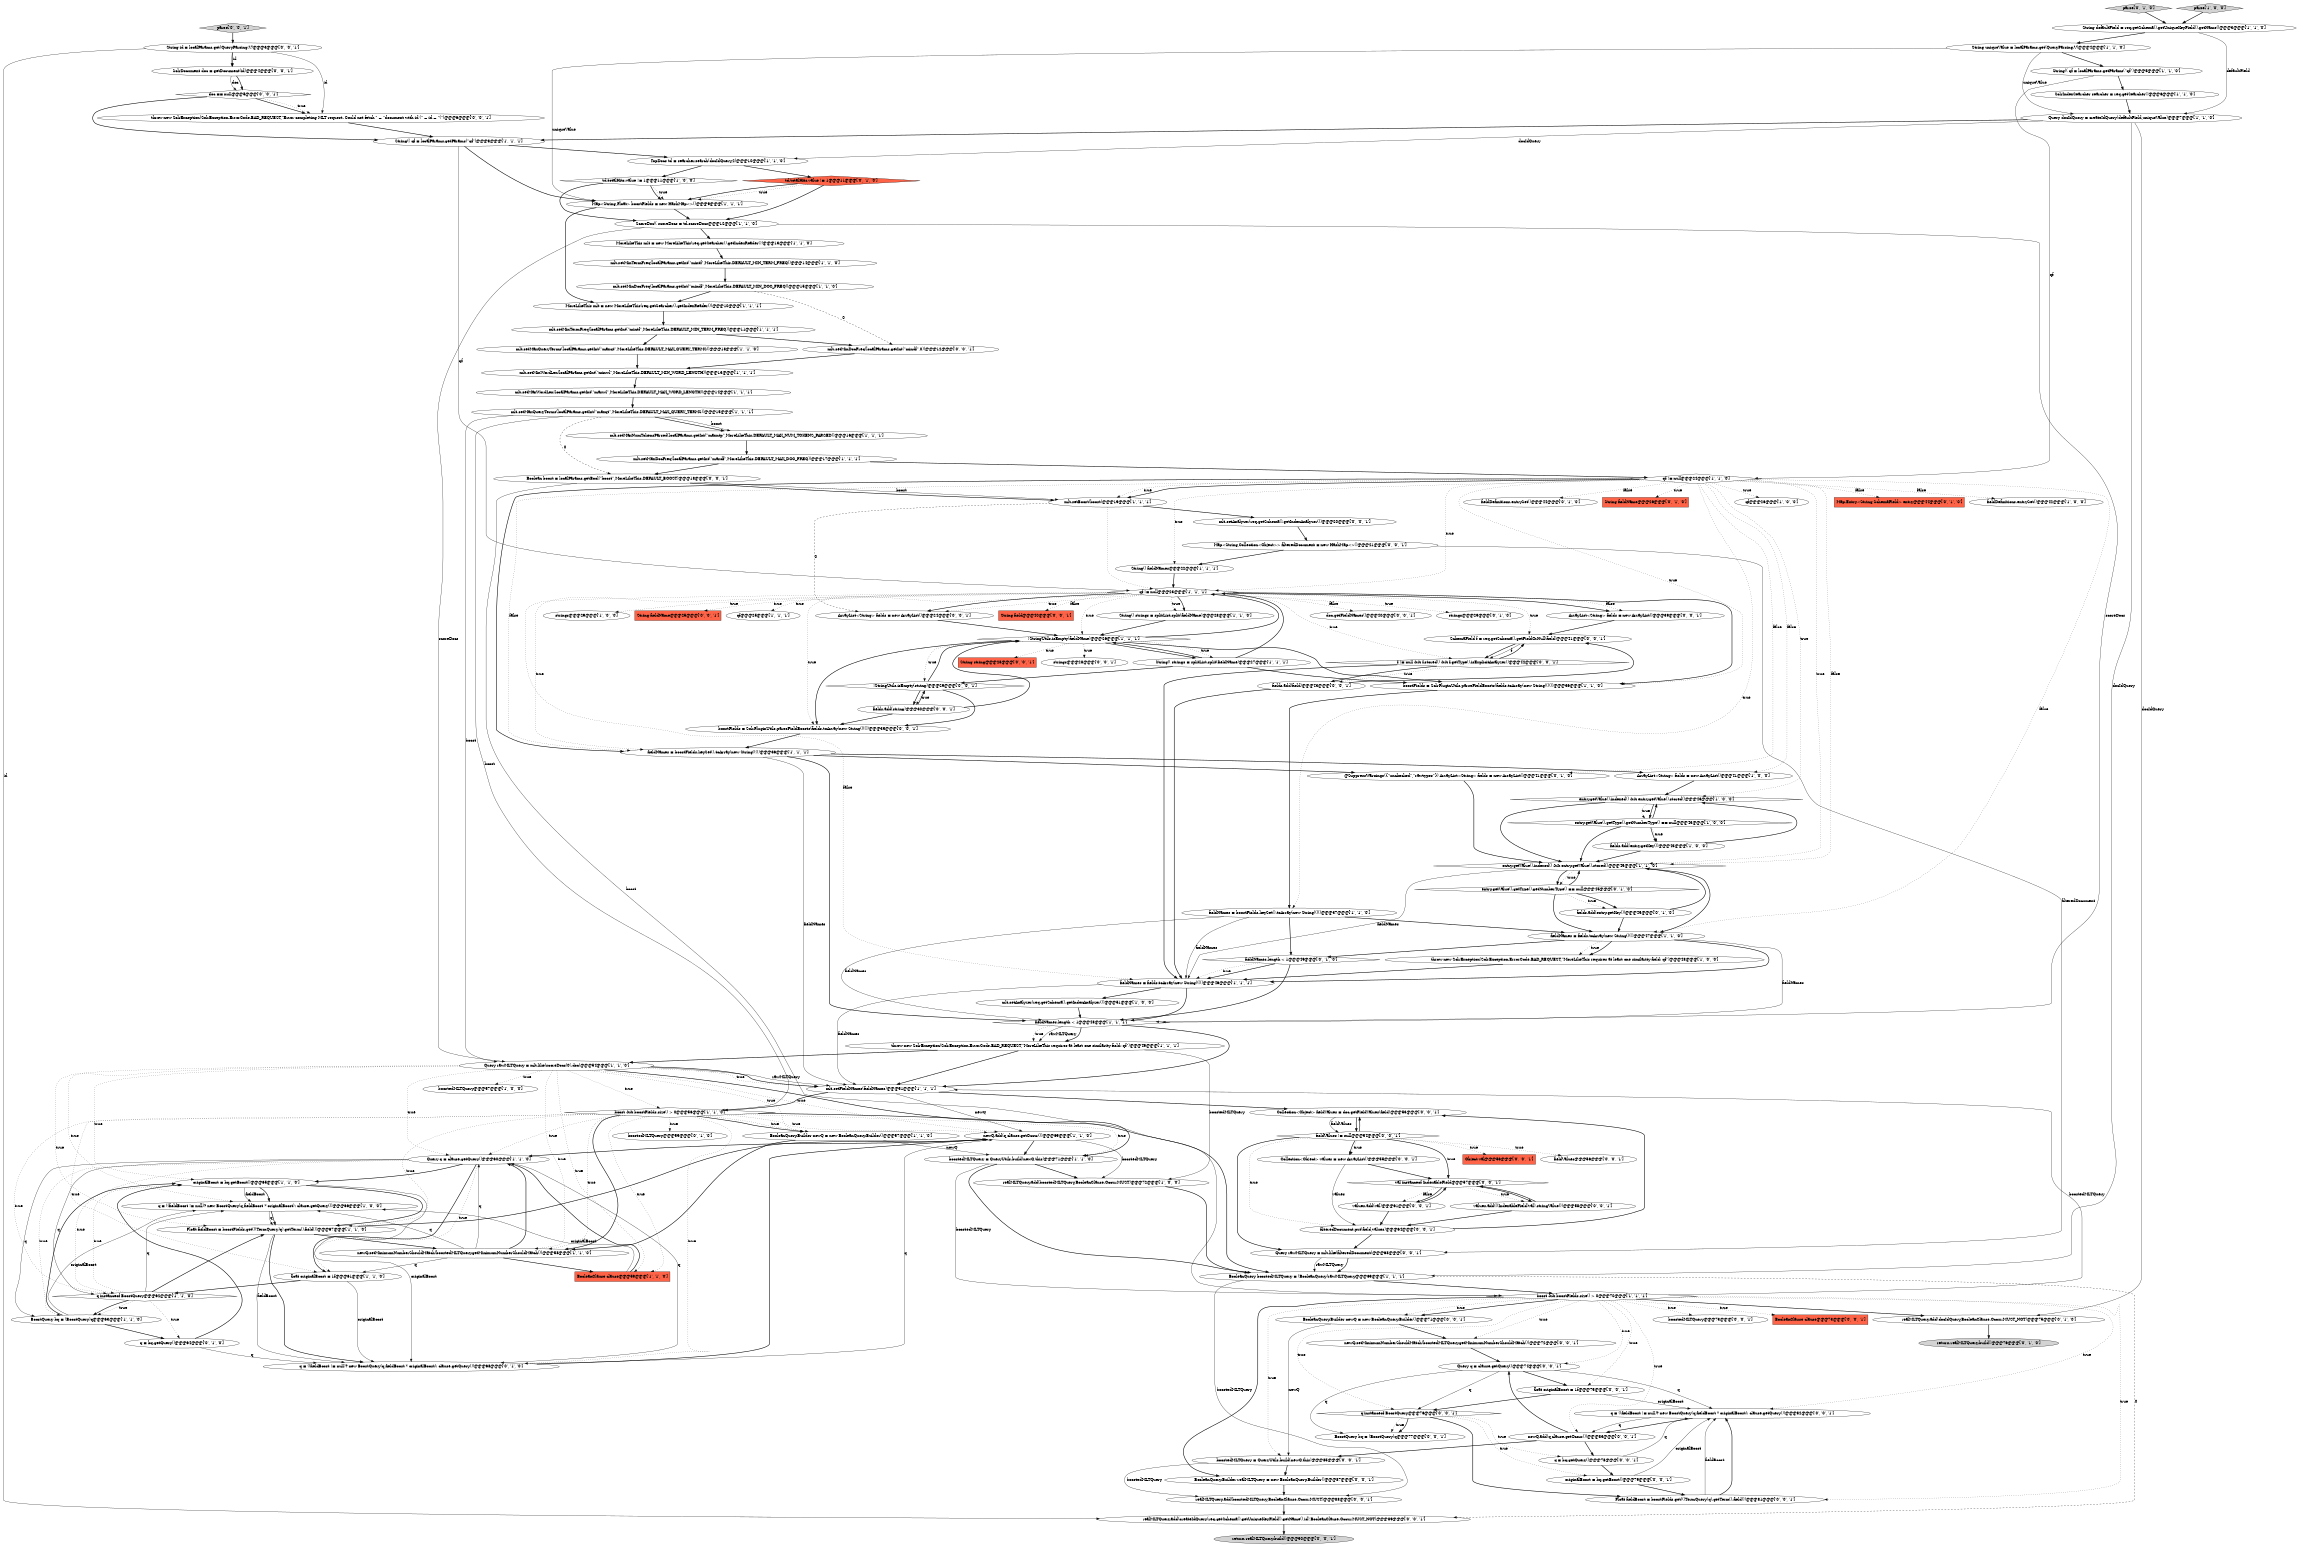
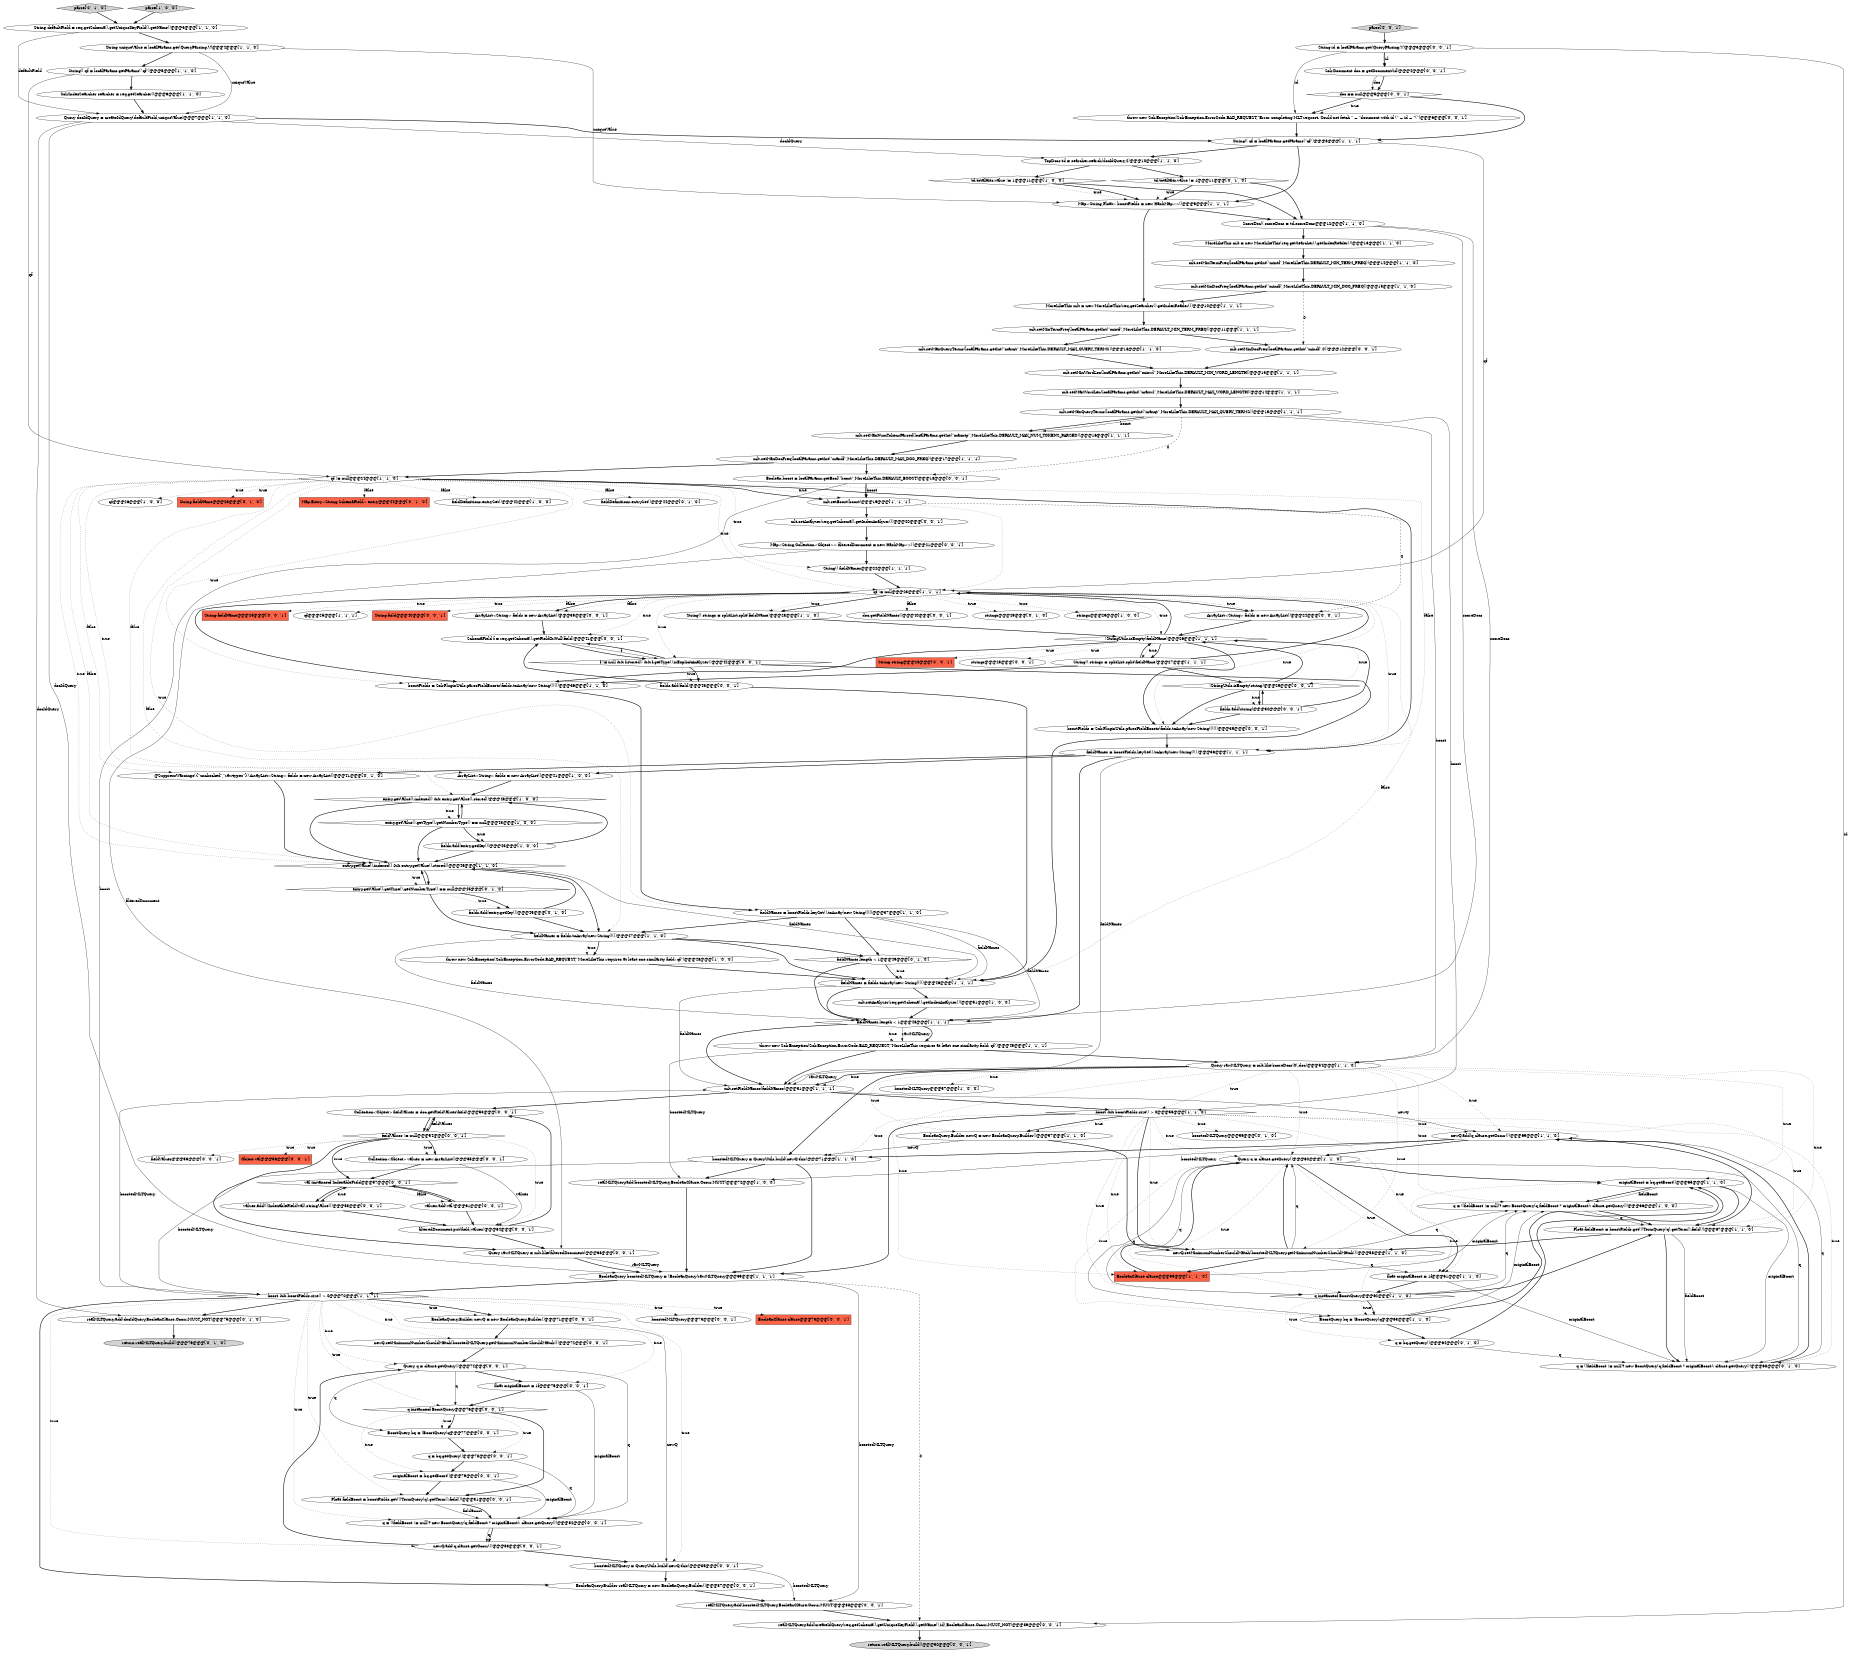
(831, 181) -> (1200, 181)
(1588, 1448) -> (455, 1444)
